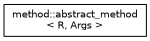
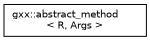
(75, 20) -> (75, 20)
